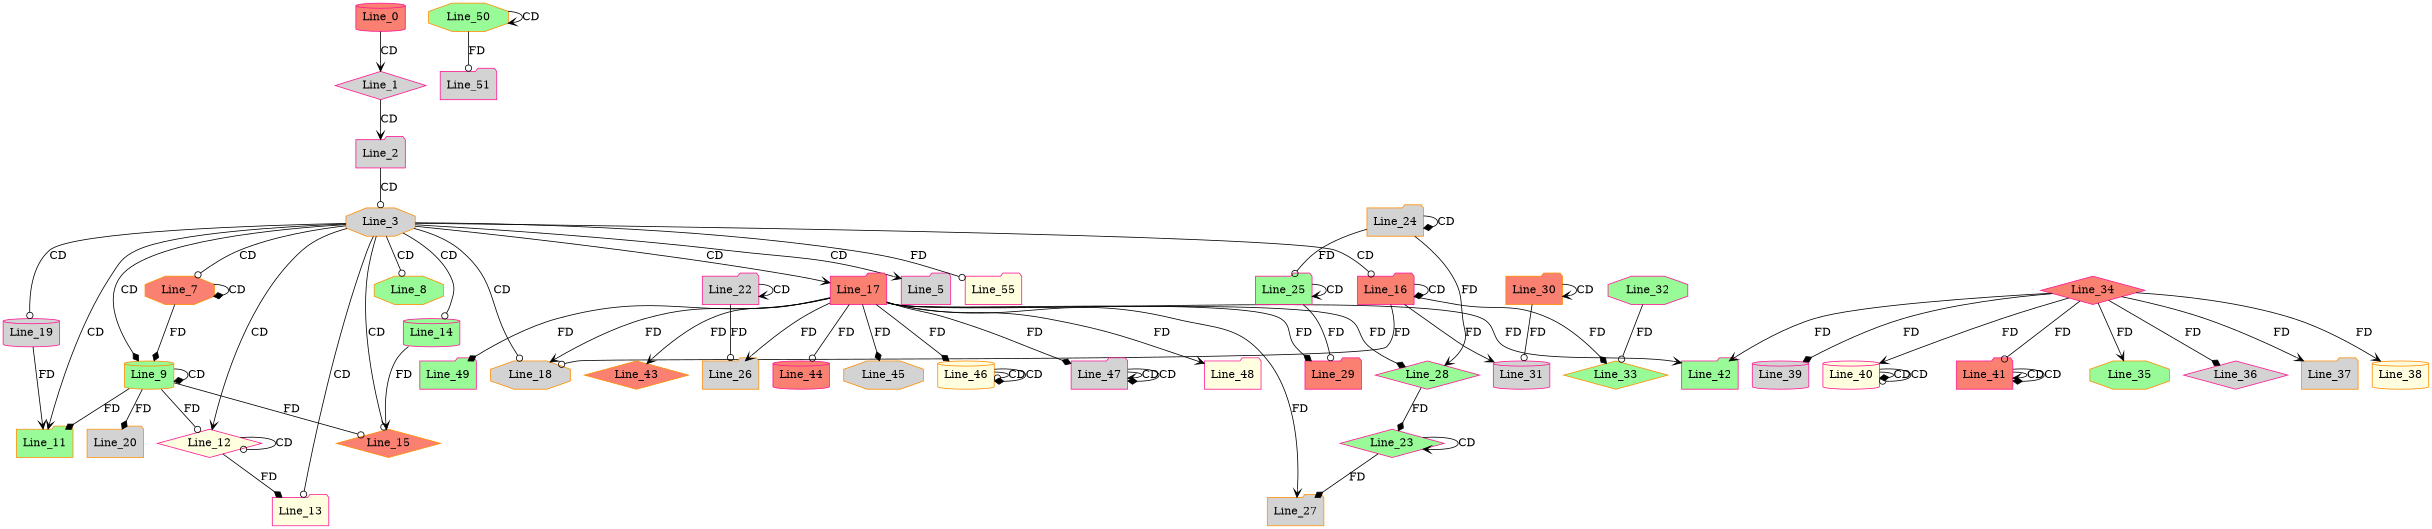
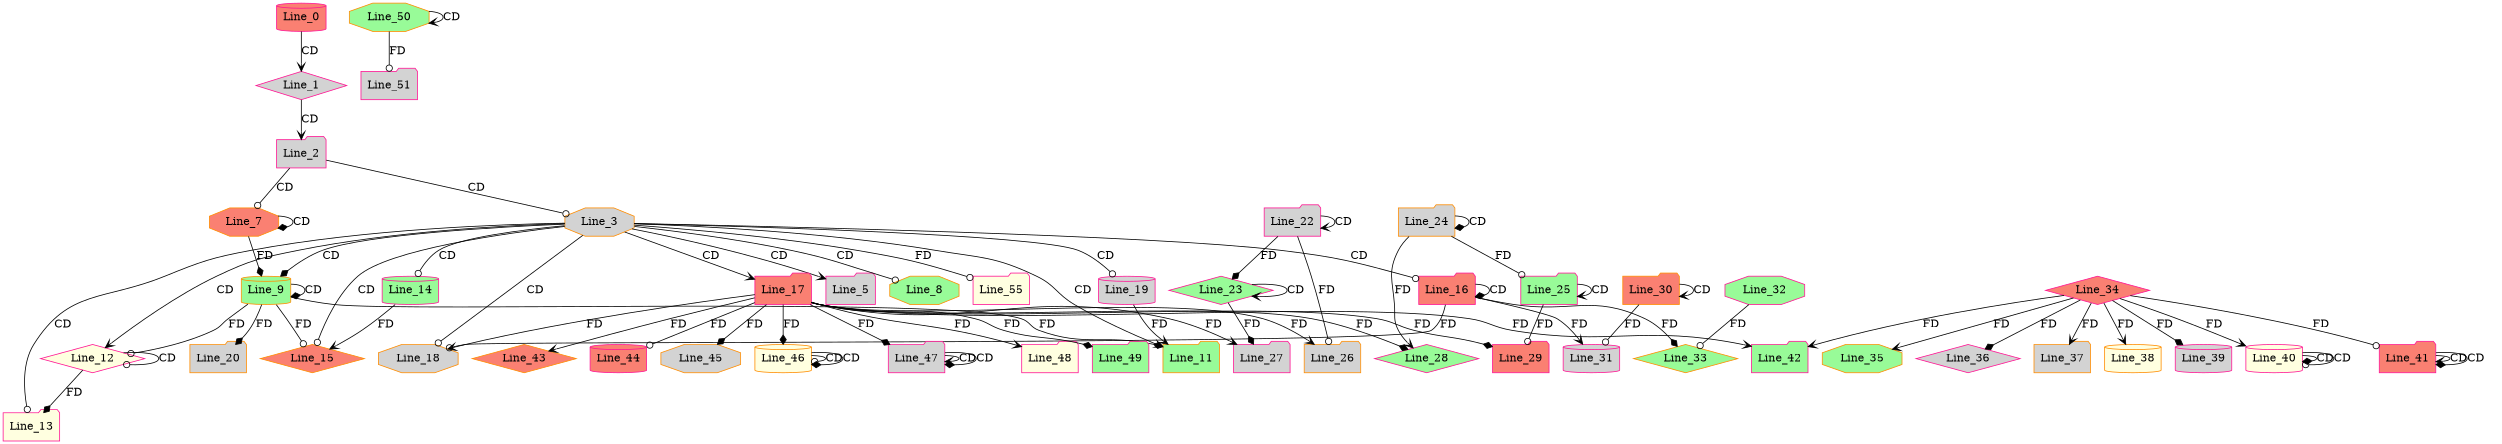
(270, 240) -> (275, 186)
(1412, 405) -> (1259, 254)
(1296, 512) -> (1262, 359)
